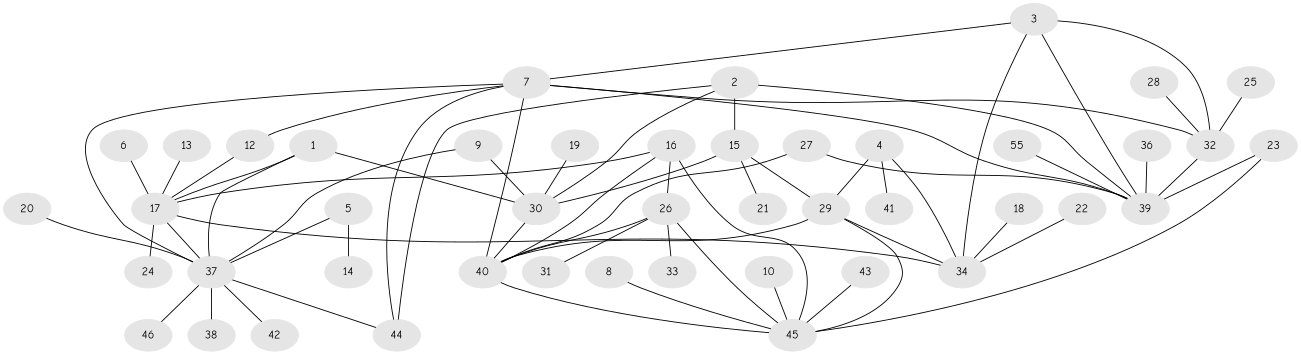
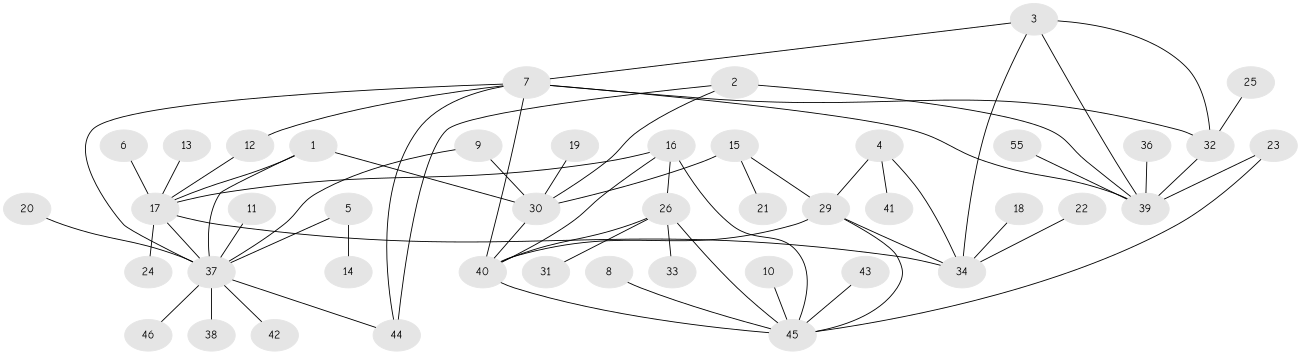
(1154, 83) -> none
(735, 114) -> none
(807, 146) -> none
none -> (252, 209)
